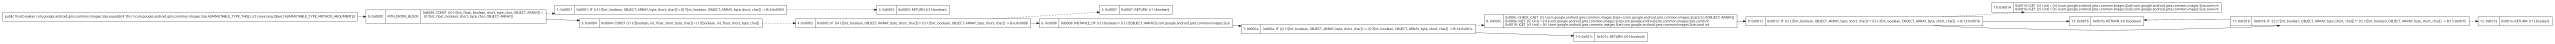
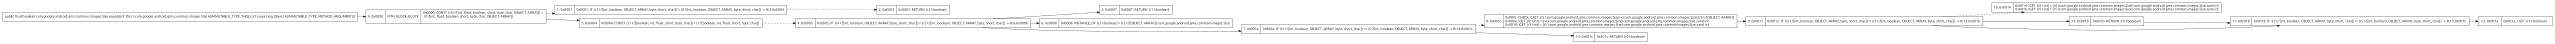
(403, 16) -> (403, 16)
(1045, 16) -> (1045, 16)
(2188, 20) -> (2186, 23)
(2526, 21) -> (2526, 21)
(1236, 26) -> (1110, 31)
